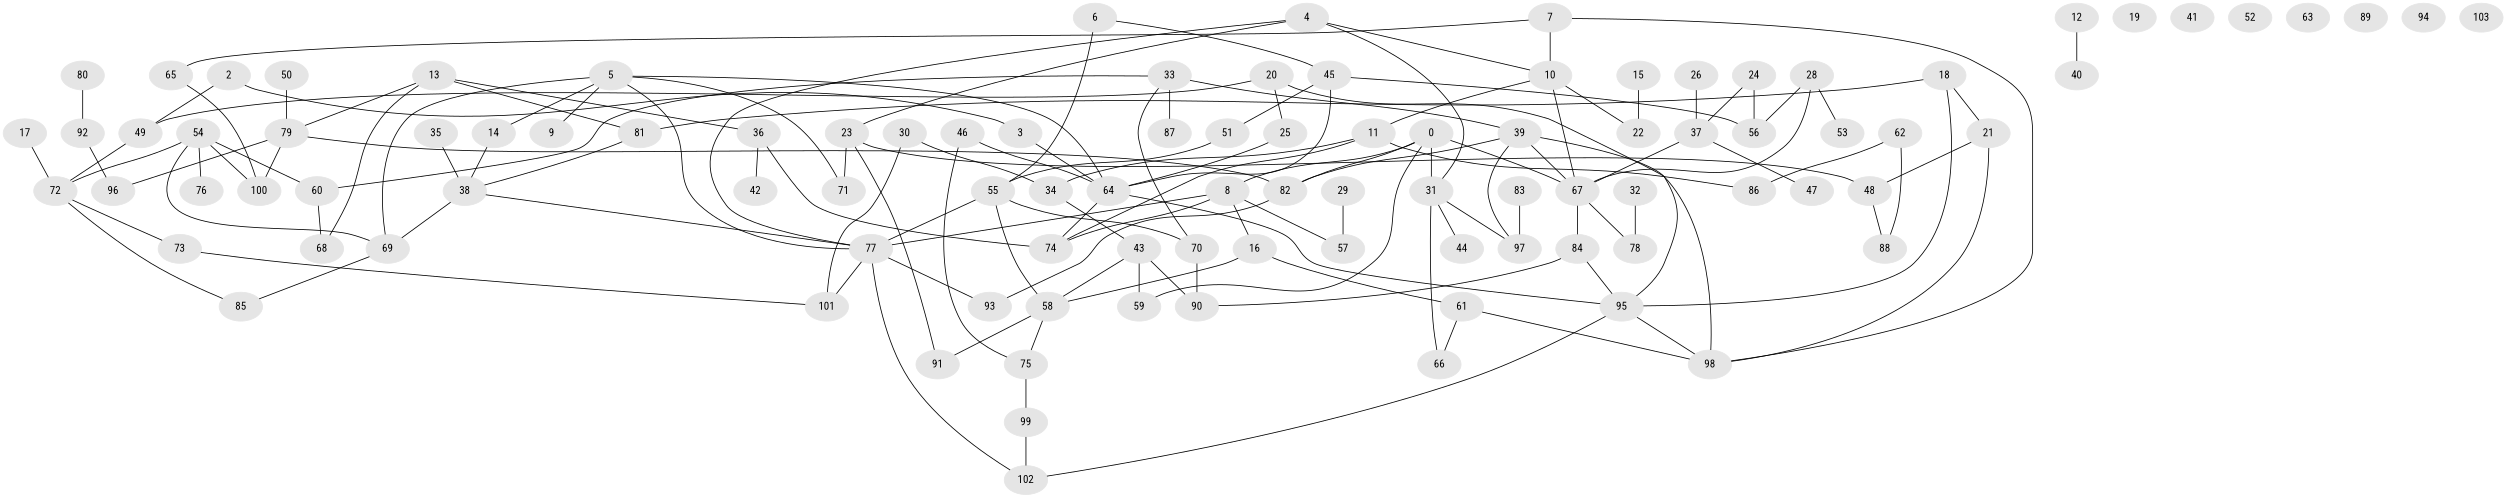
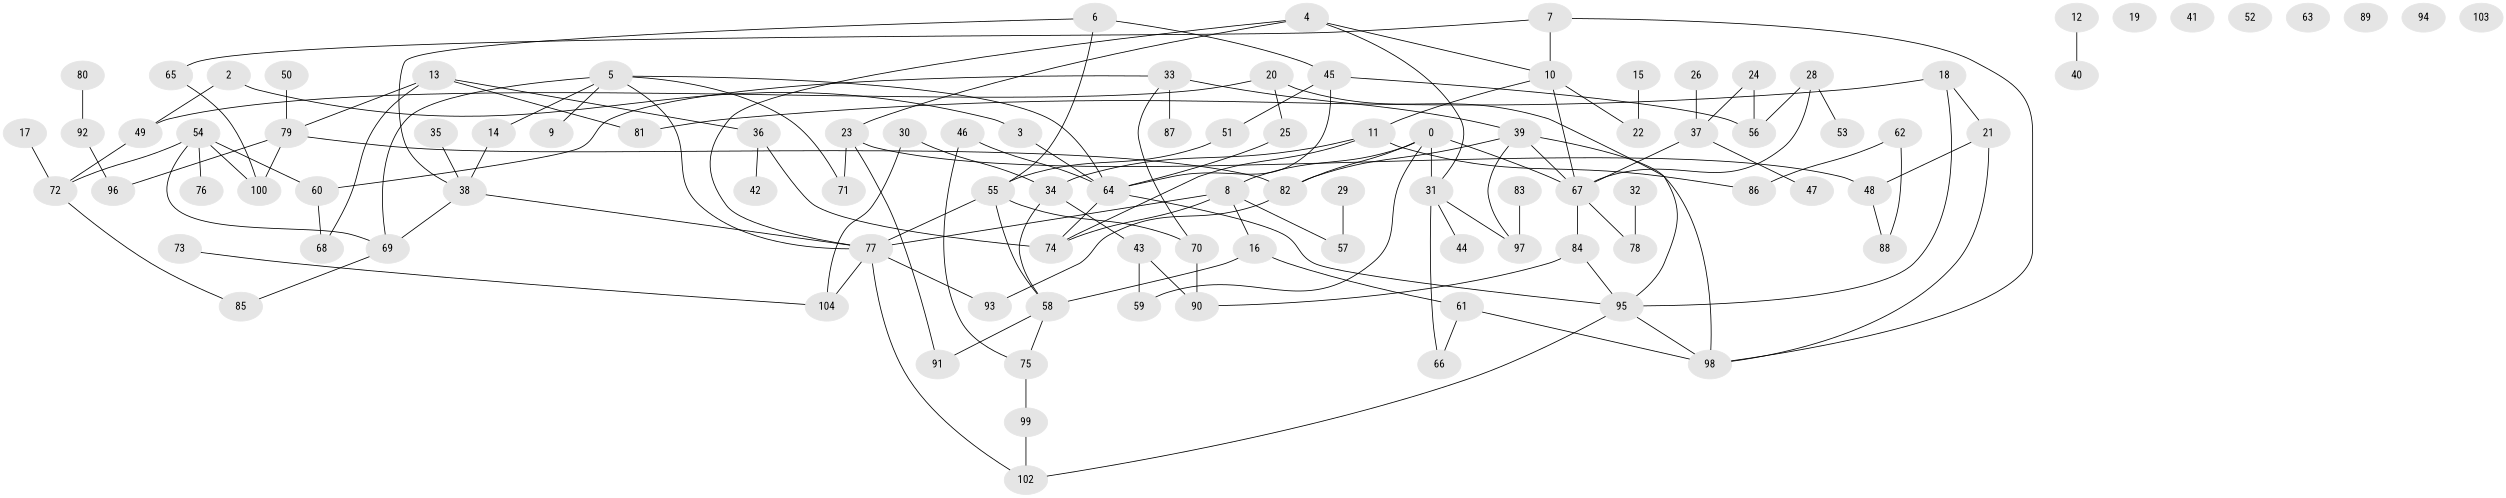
(554, 165) -> (667, 34)
(117, 220) -> none
(1093, 278) -> (1019, 251)
(827, 307) -> (827, 307)
